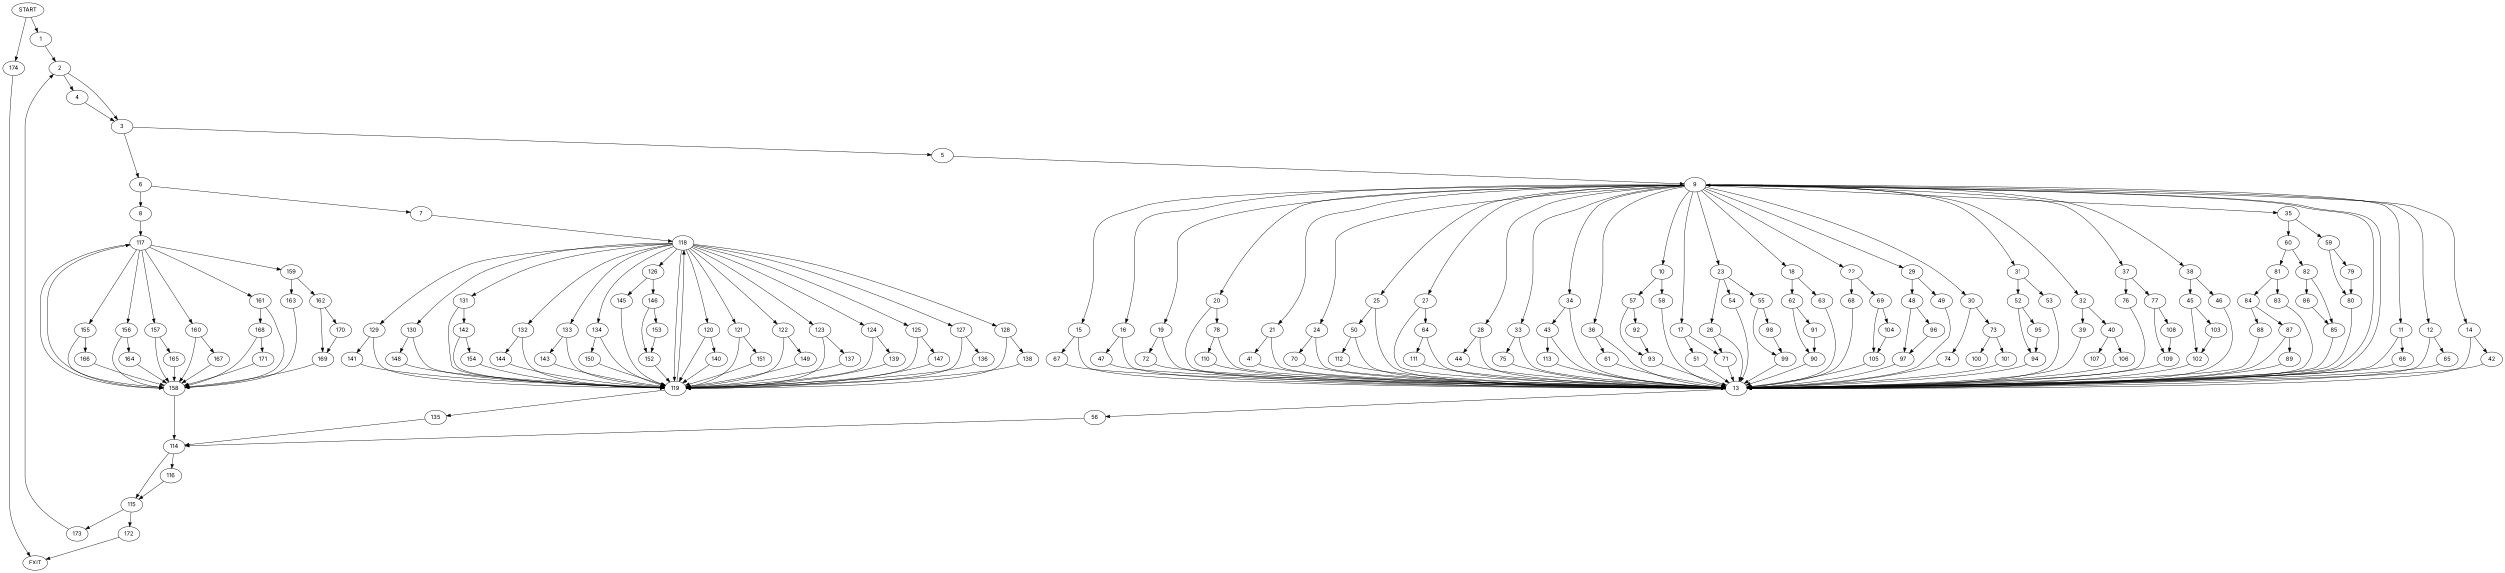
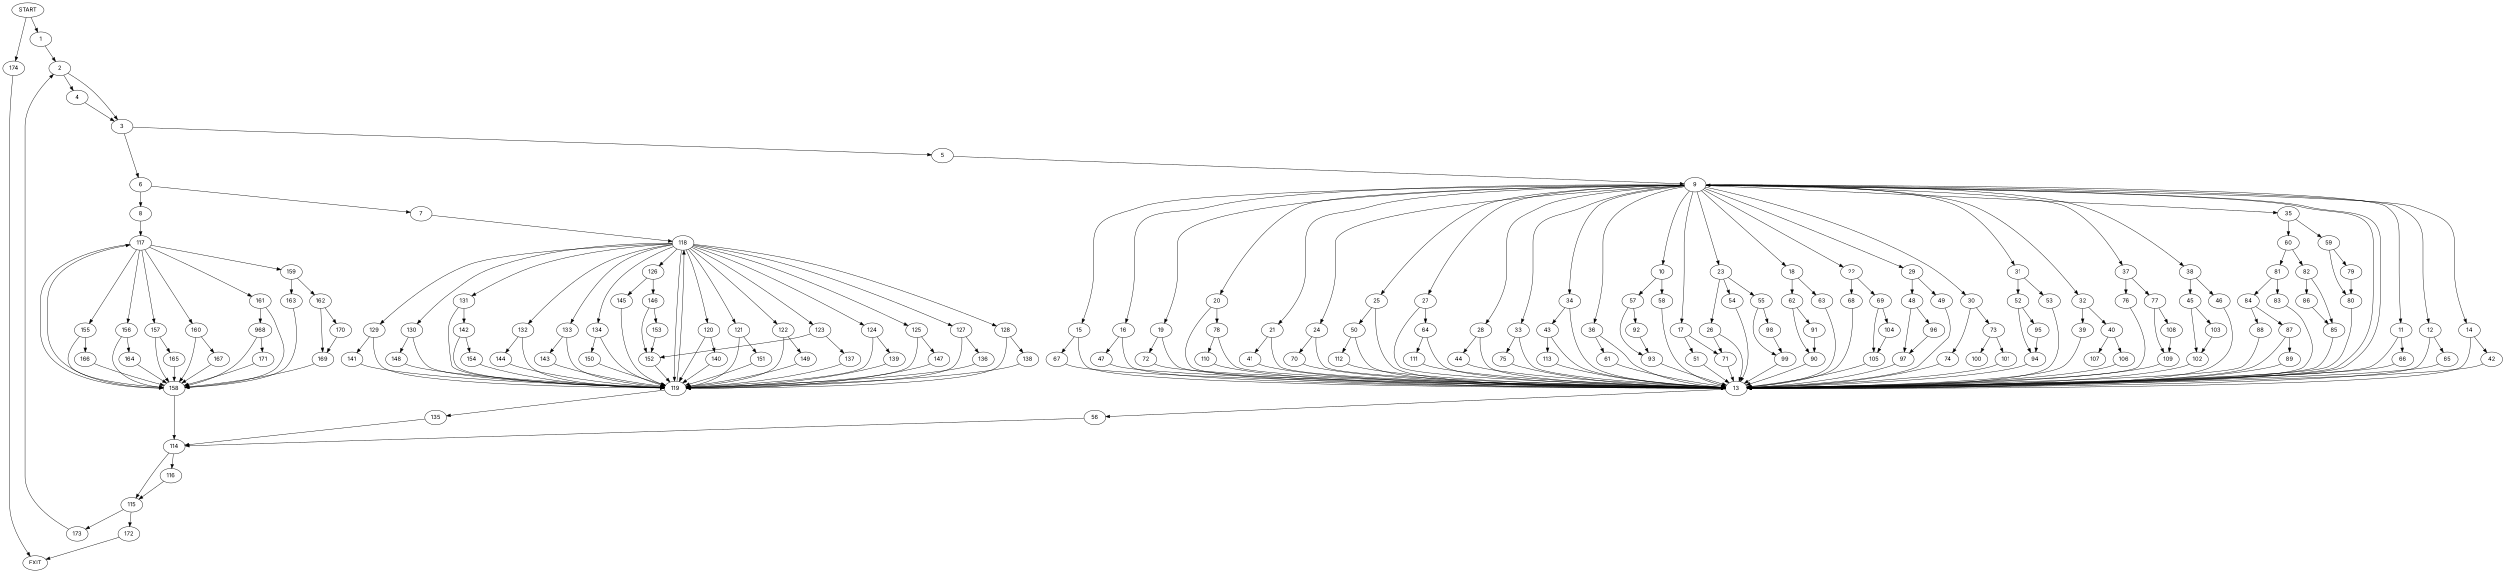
(260, 330) -> (260, 330)
(772, 383) -> (741, 346)
